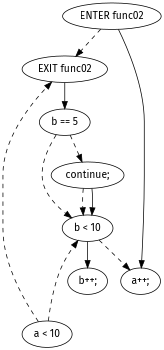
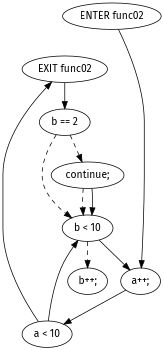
(91, 40) -> none
(65, 122) -> (65, 122)
(3, 202) -> (3, 202)
(88, 251) -> (88, 251)
(112, 252) -> (112, 252)
(56, 282) -> (56, 282)
none -> (98, 305)
